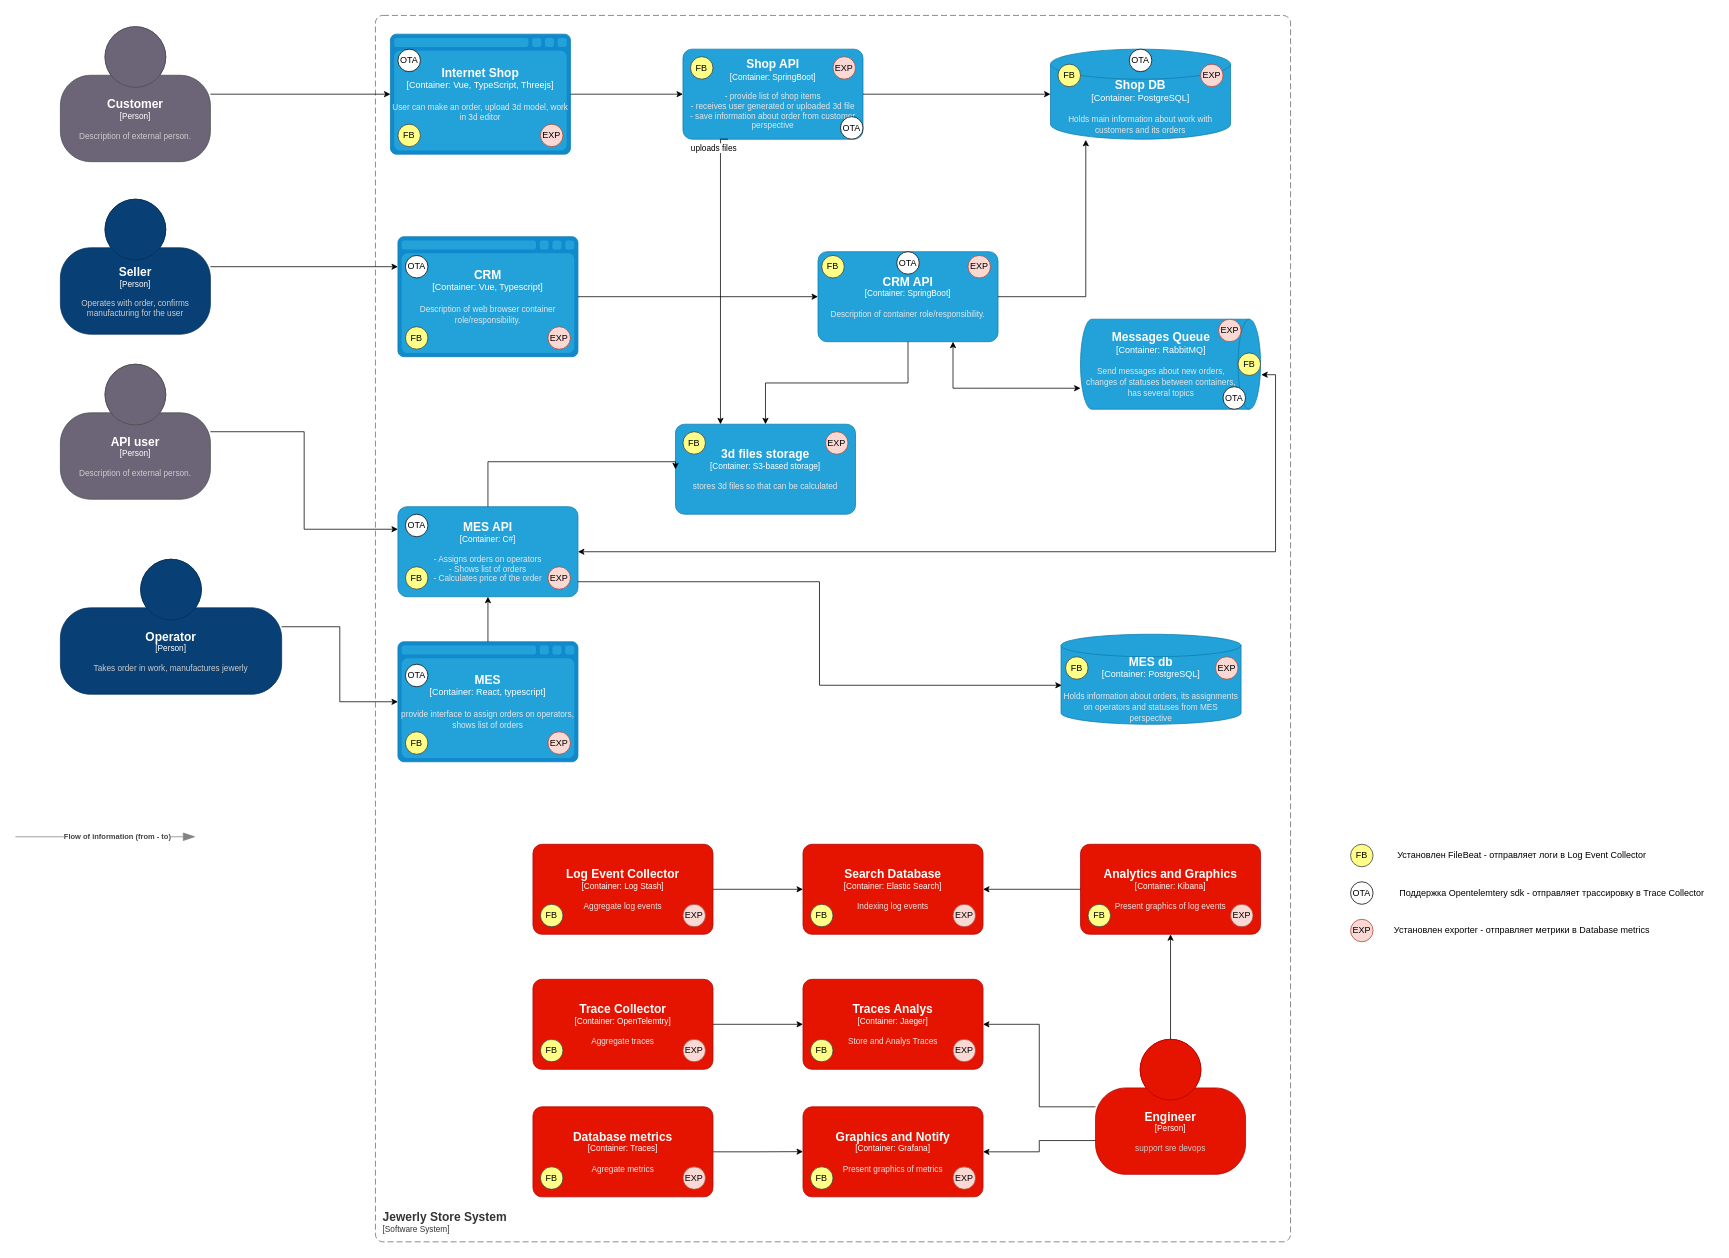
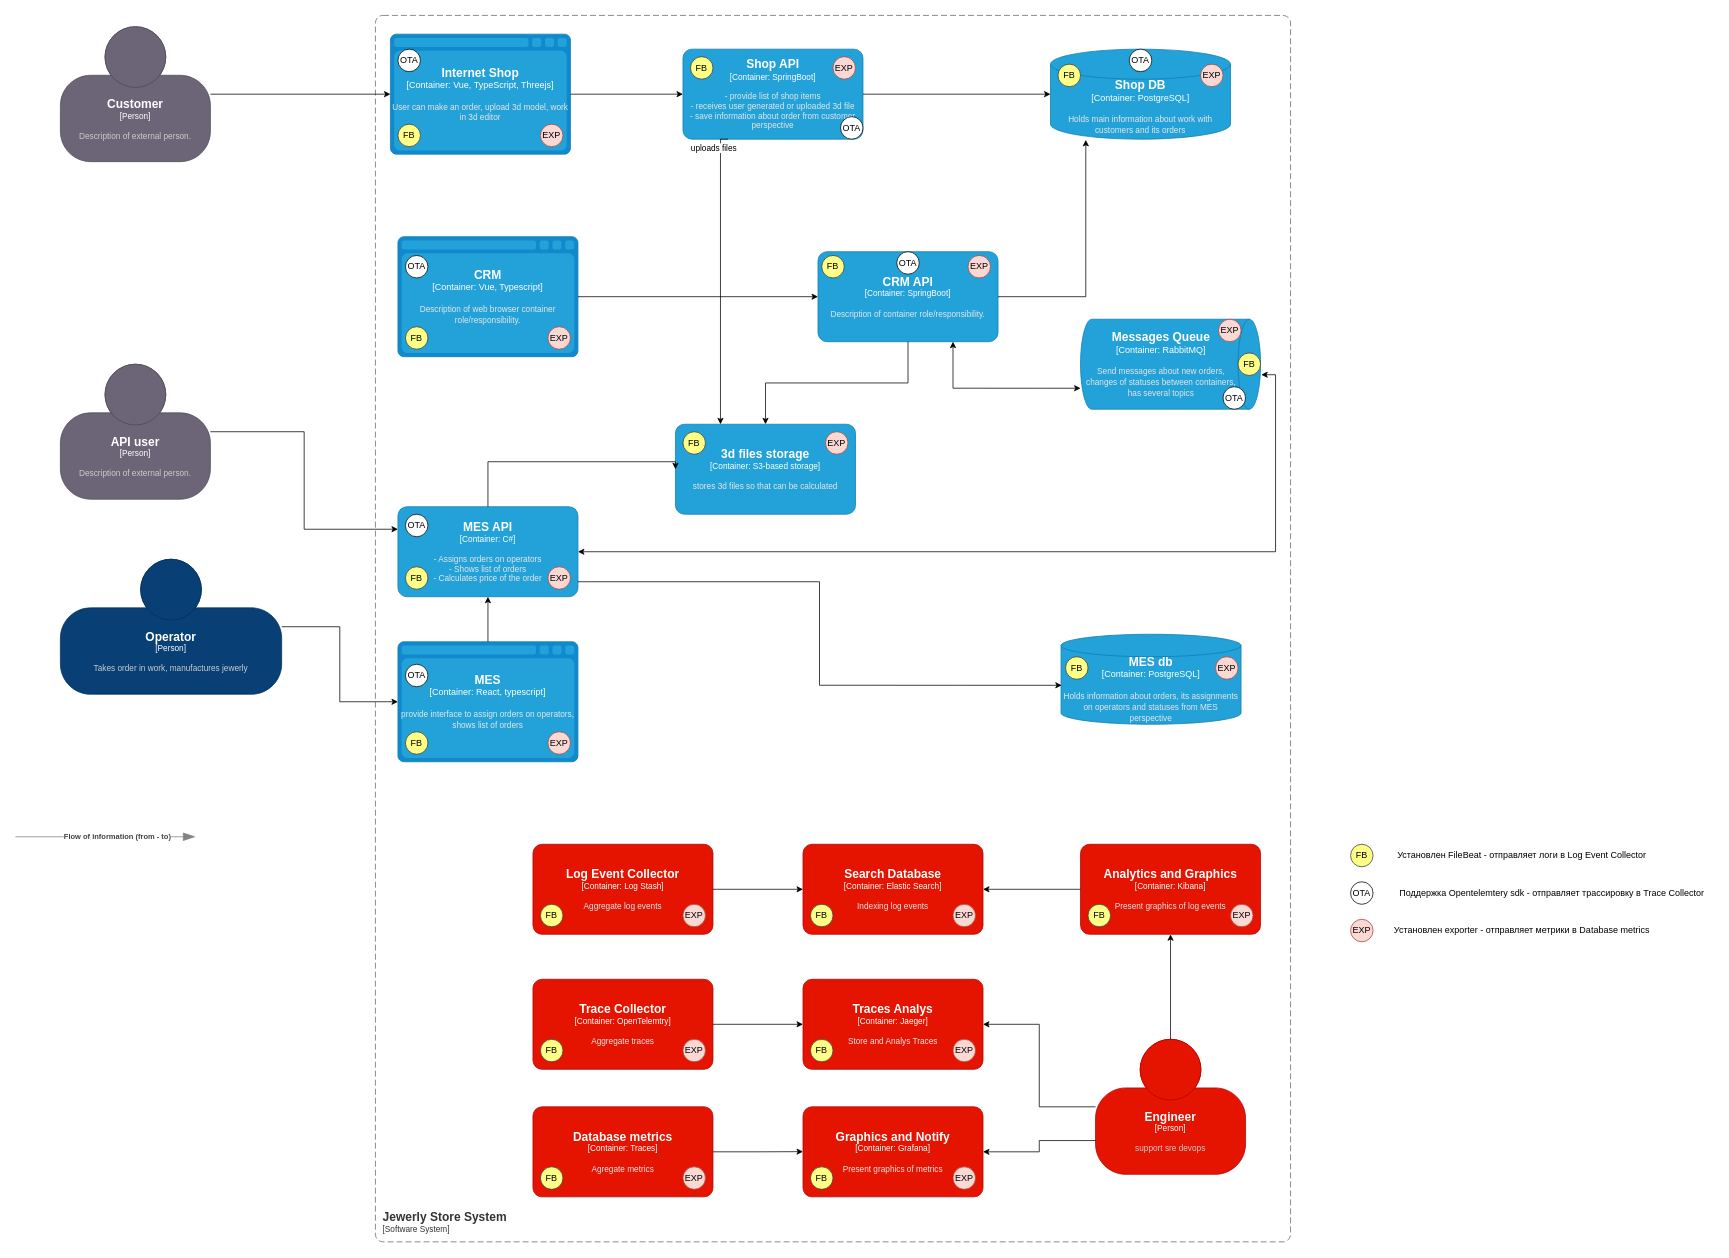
(135, 267) -> none
(302, 267) -> none
